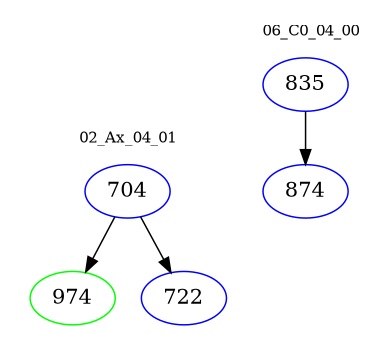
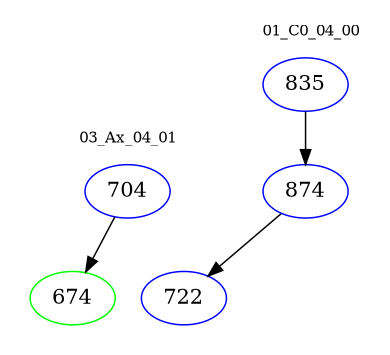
(312, 32) -> (312, 32)
(128, 139) -> (128, 139)
(152, 238) -> (250, 240)
(73, 298) -> (73, 298)
